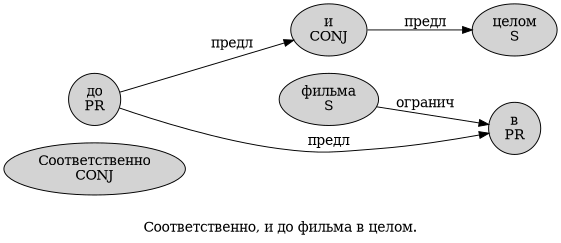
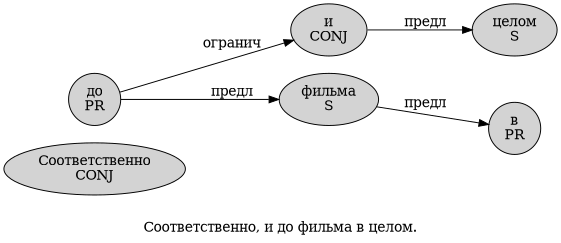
(232, 44) -> (232, 44)
(426, 104) -> (426, 104)
(297, 151) -> (195, 99)
